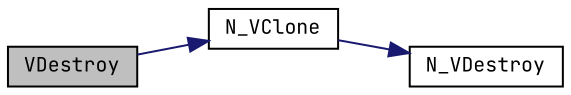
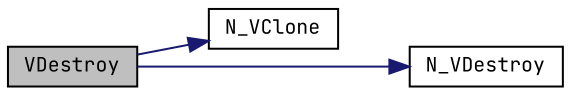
(364, 45) -> (264, 67)
